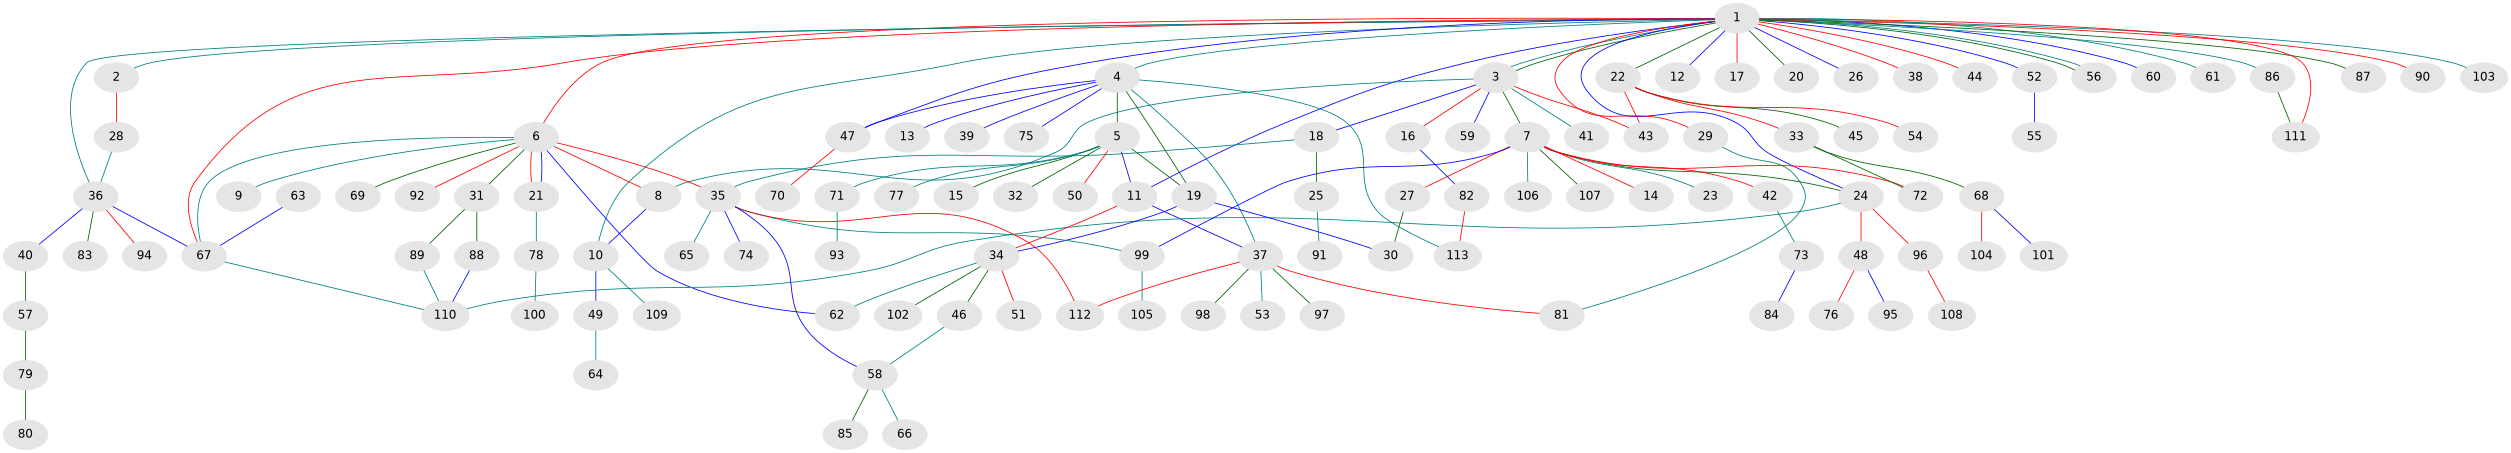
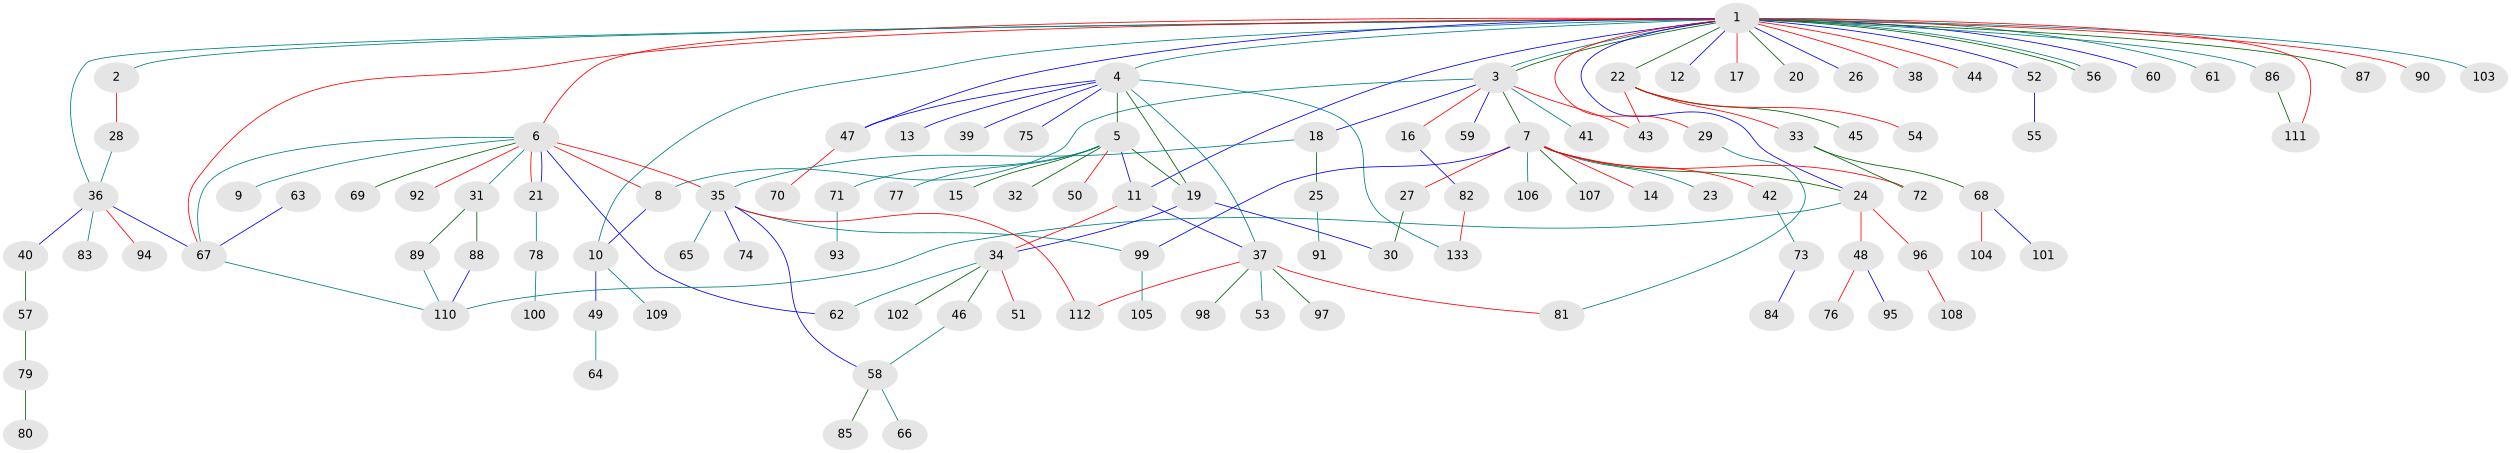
(507, 167) -> (507, 167)
(91, 226) -> (91, 226)
(1458, 256) -> (1458, 256)
